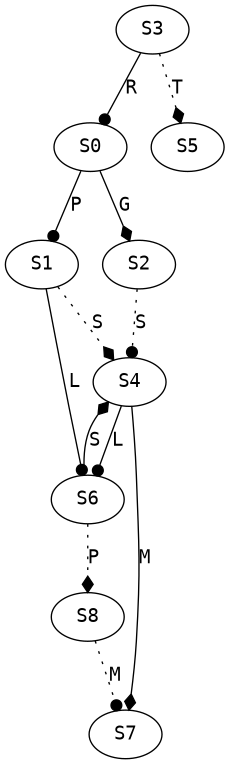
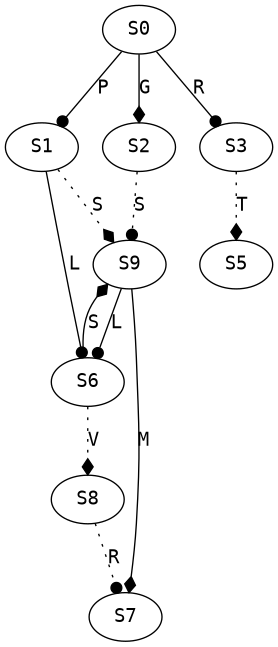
(124, 84) -> (184, 84)
(130, 382) -> (130, 265)
(94, 558) -> (94, 441)
(115, 676) -> (114, 558)
